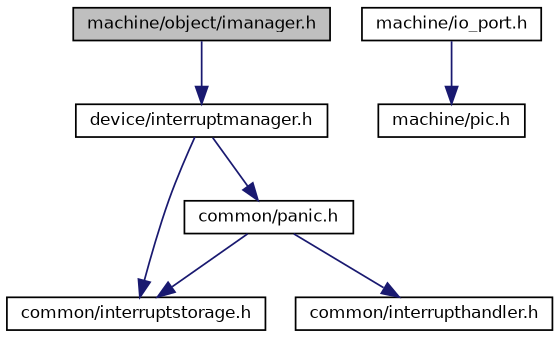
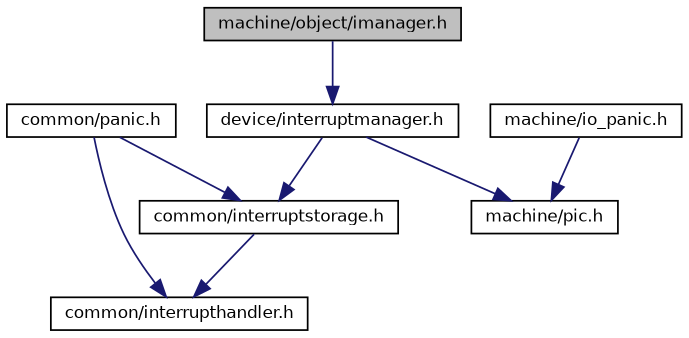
(452, 24) -> (586, 121)
(230, 162) -> (431, 165)
none -> (230, 259)
